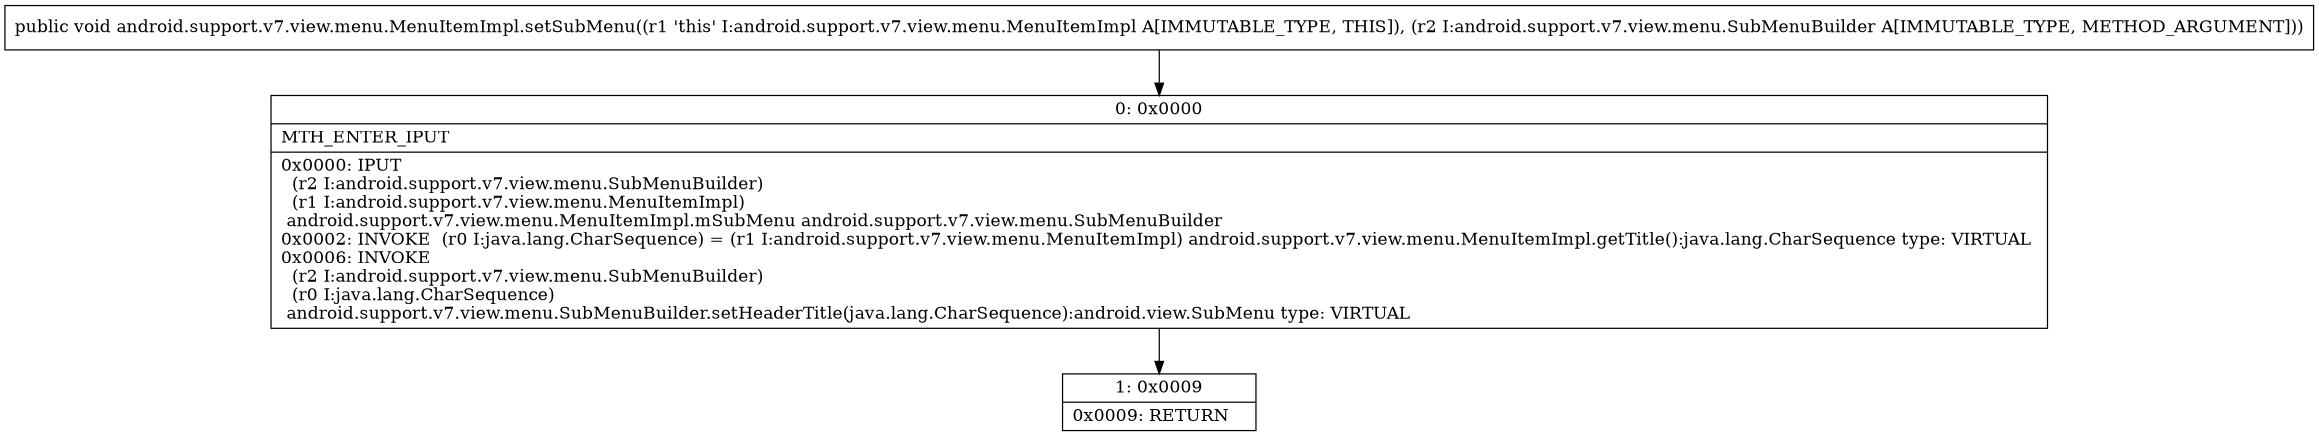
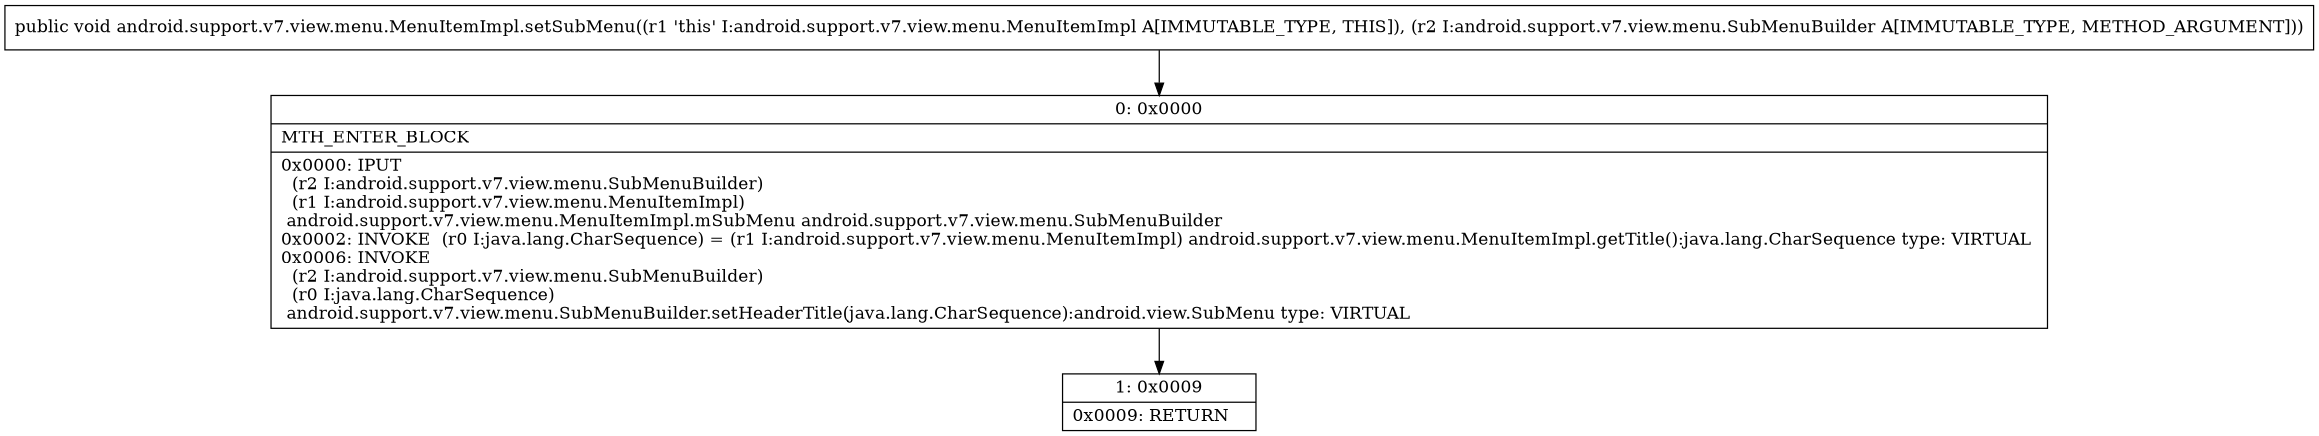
(365, 137) -> (376, 137)
